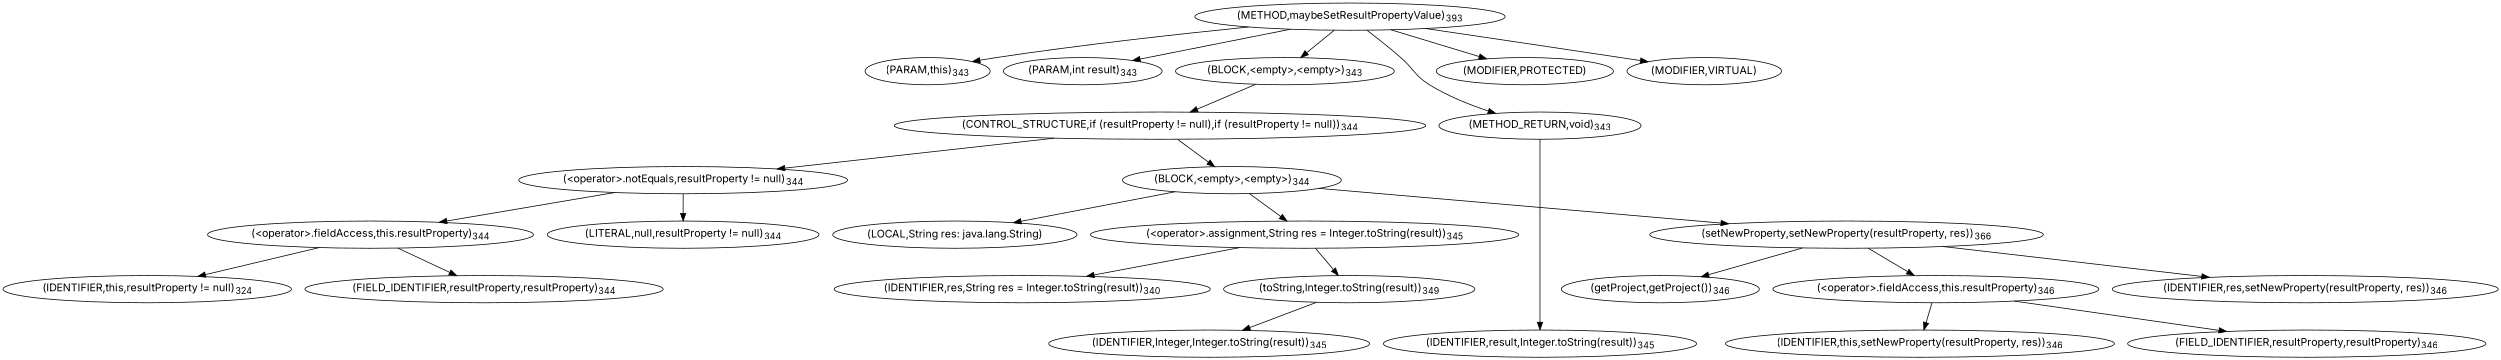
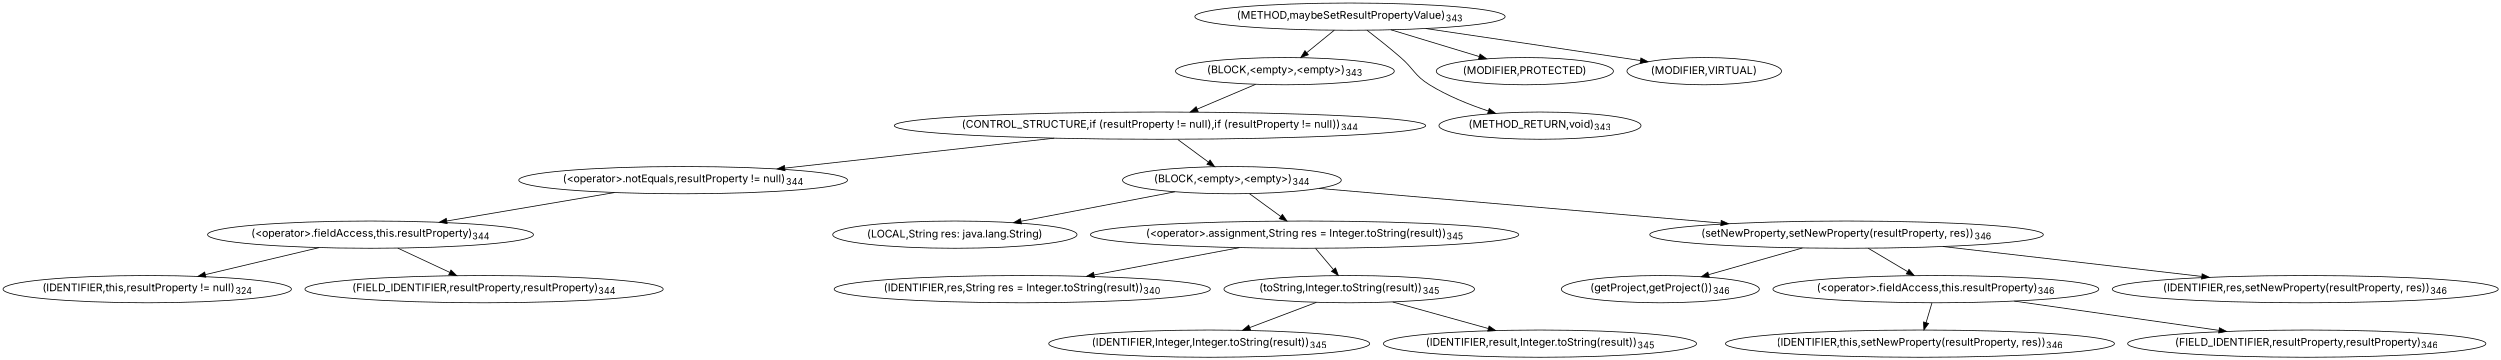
(1454, 16) -> (1454, 16)
(928, 71) -> none
(1083, 71) -> none
(1540, 231) -> (1441, 315)
(1983, 234) -> (1983, 234)
(683, 235) -> none
(1431, 288) -> (1431, 288)
